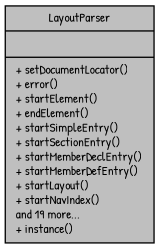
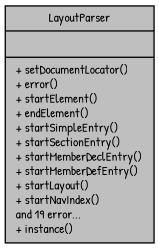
(48, 215) -> (49, 215)
